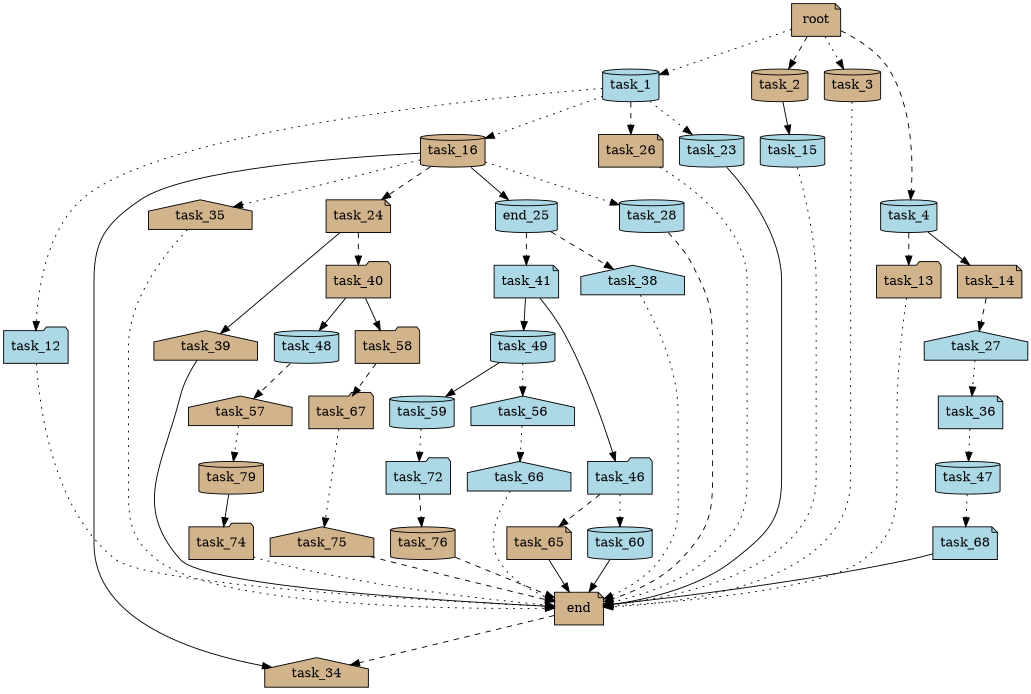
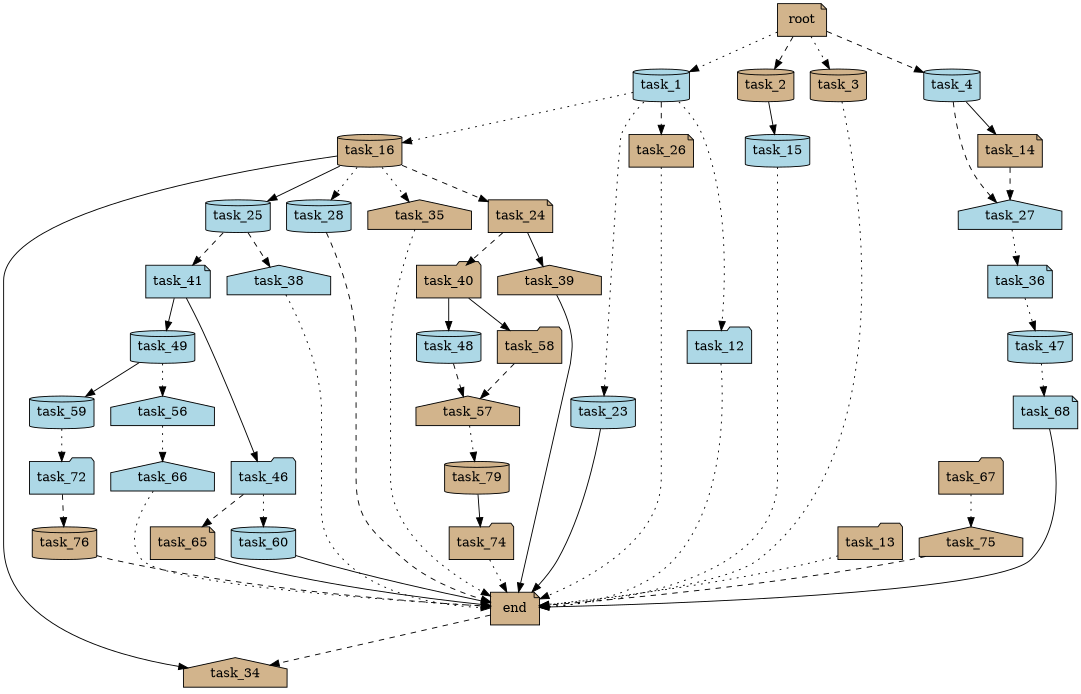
(526, 216) -> (238, 216)
(909, 244) -> (964, 152)
(367, 376) -> (501, 378)
